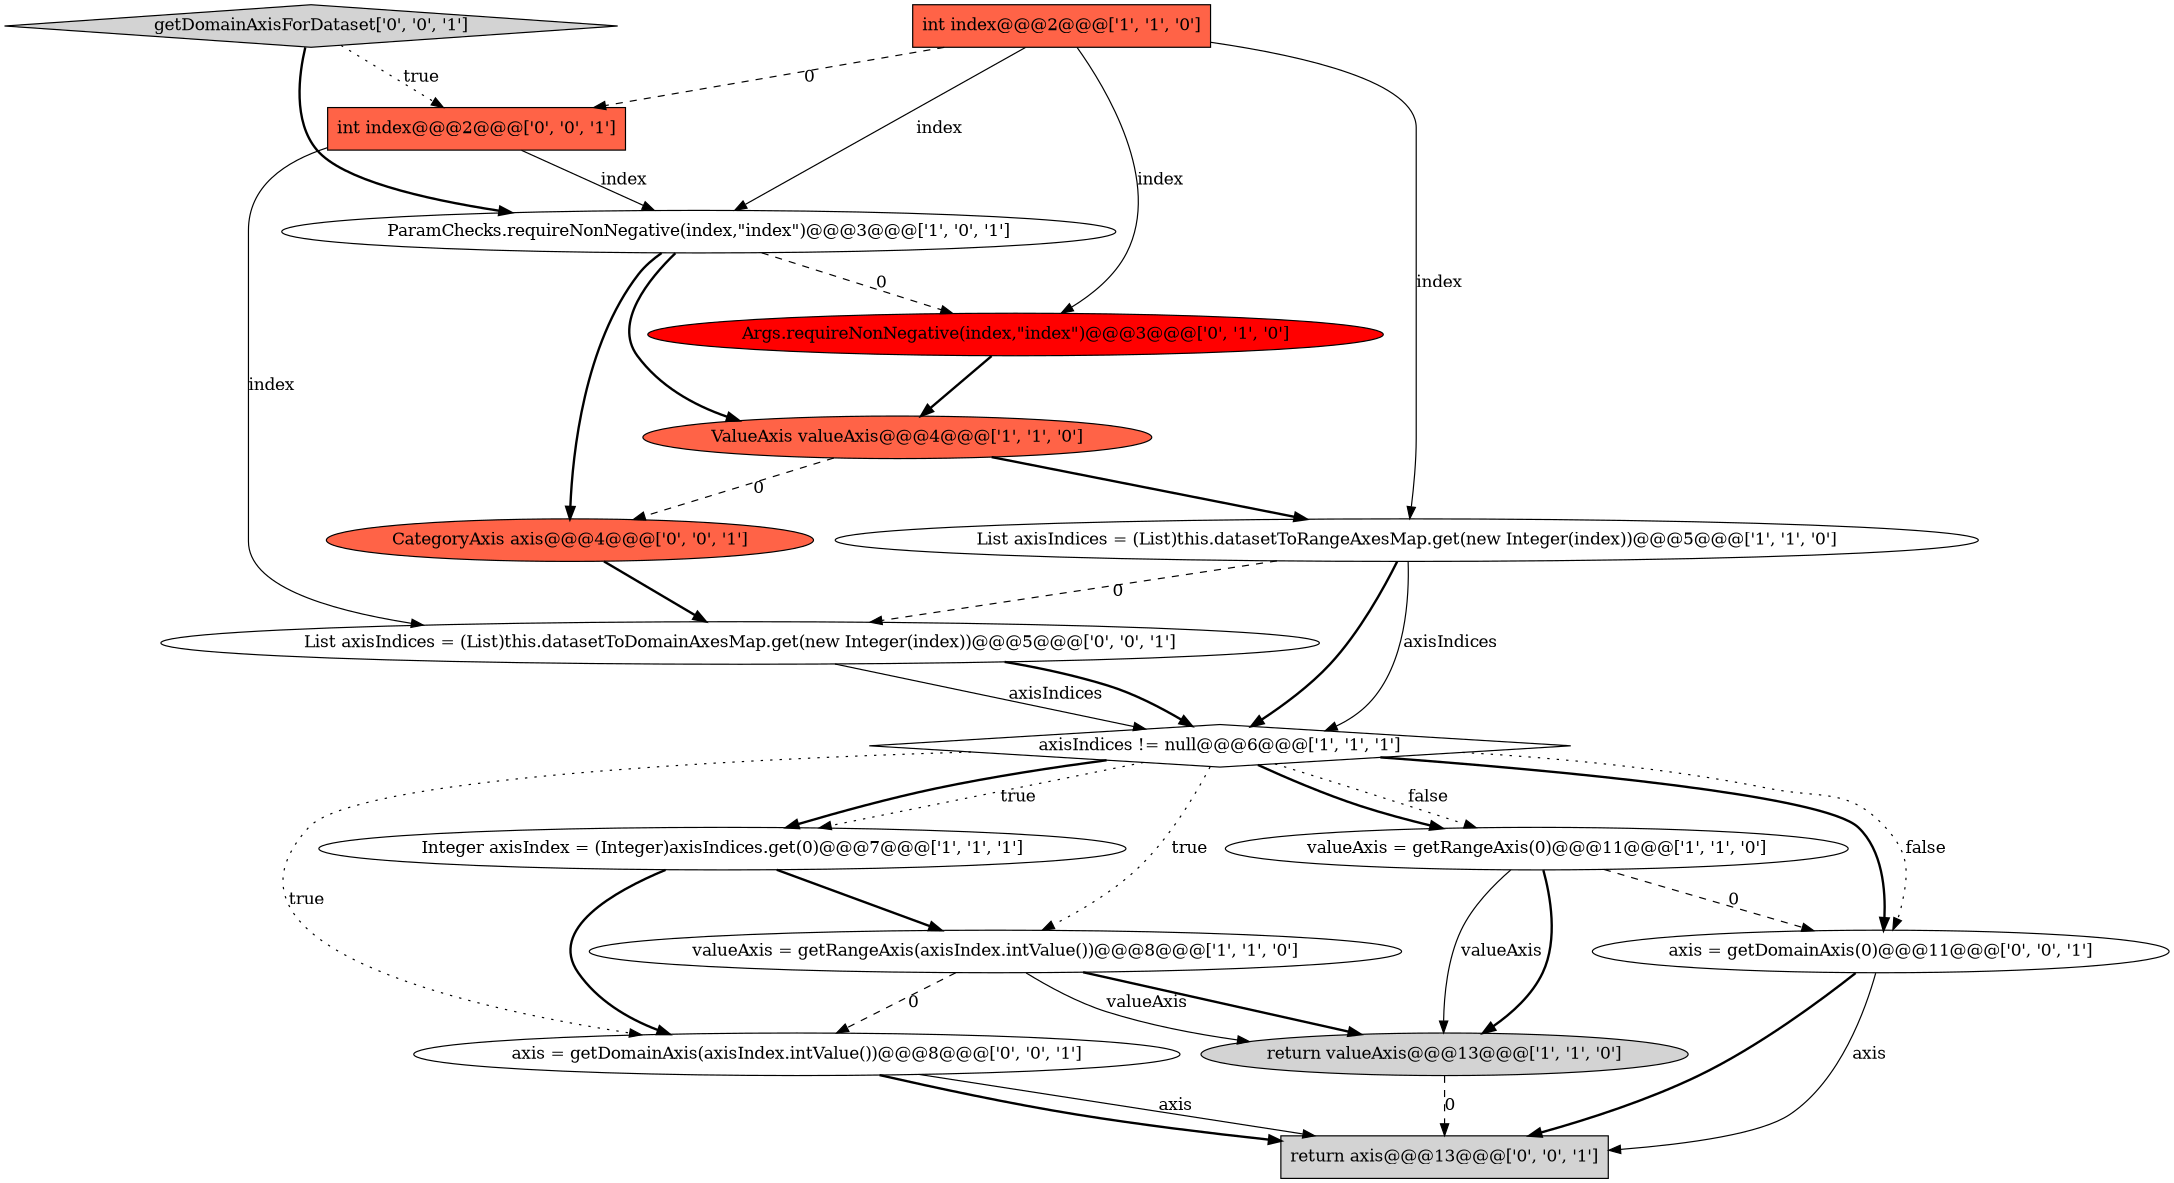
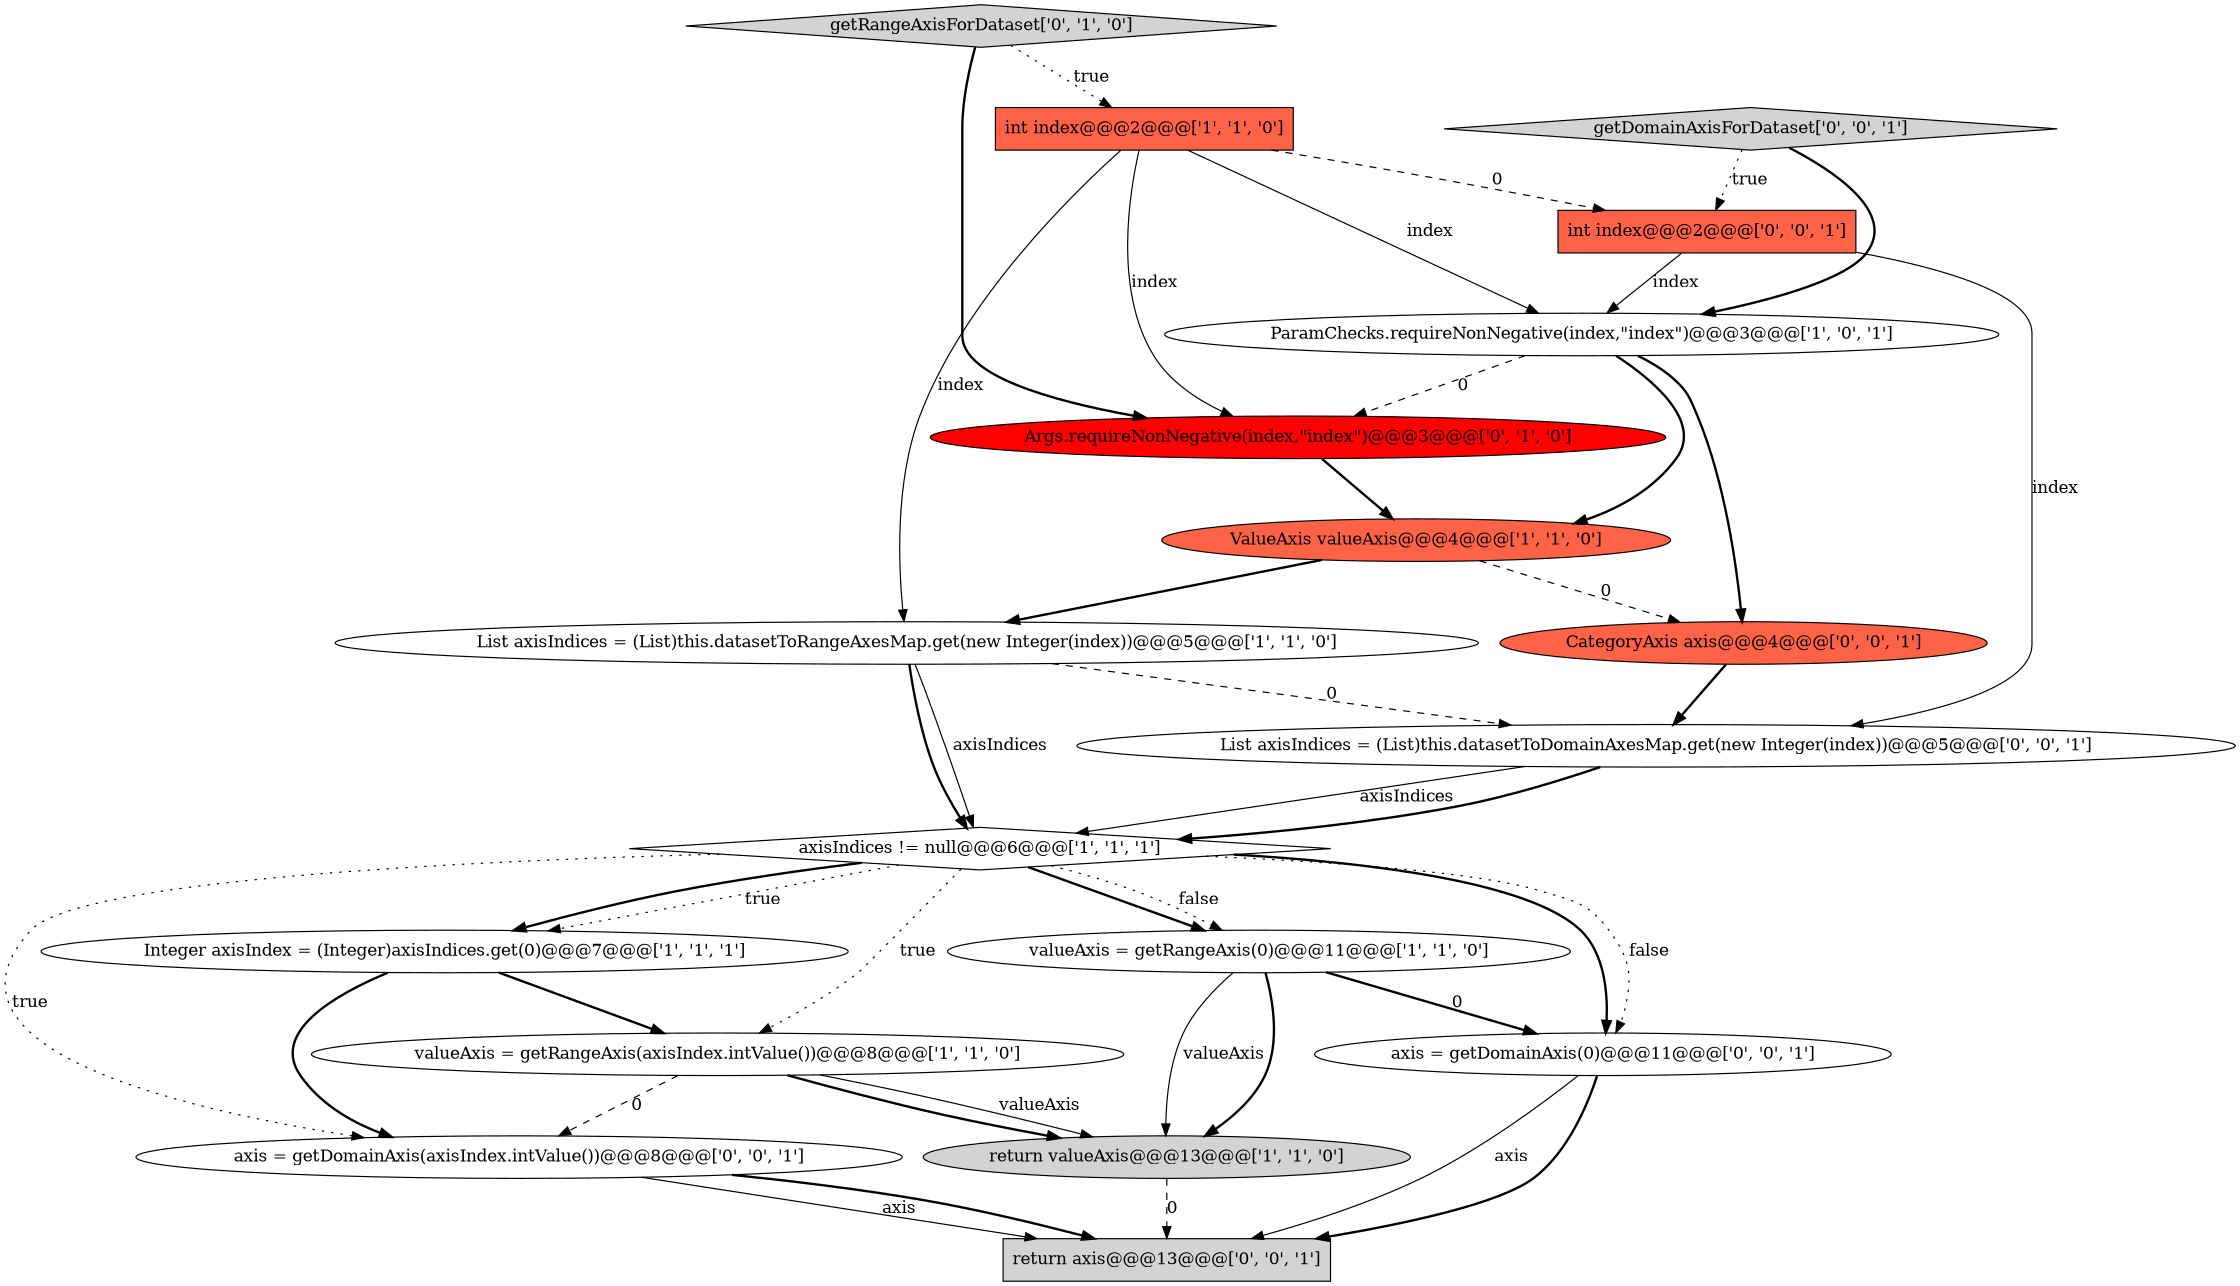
none -> (981, 26)
(1703, 898) -> (1425, 1001)
